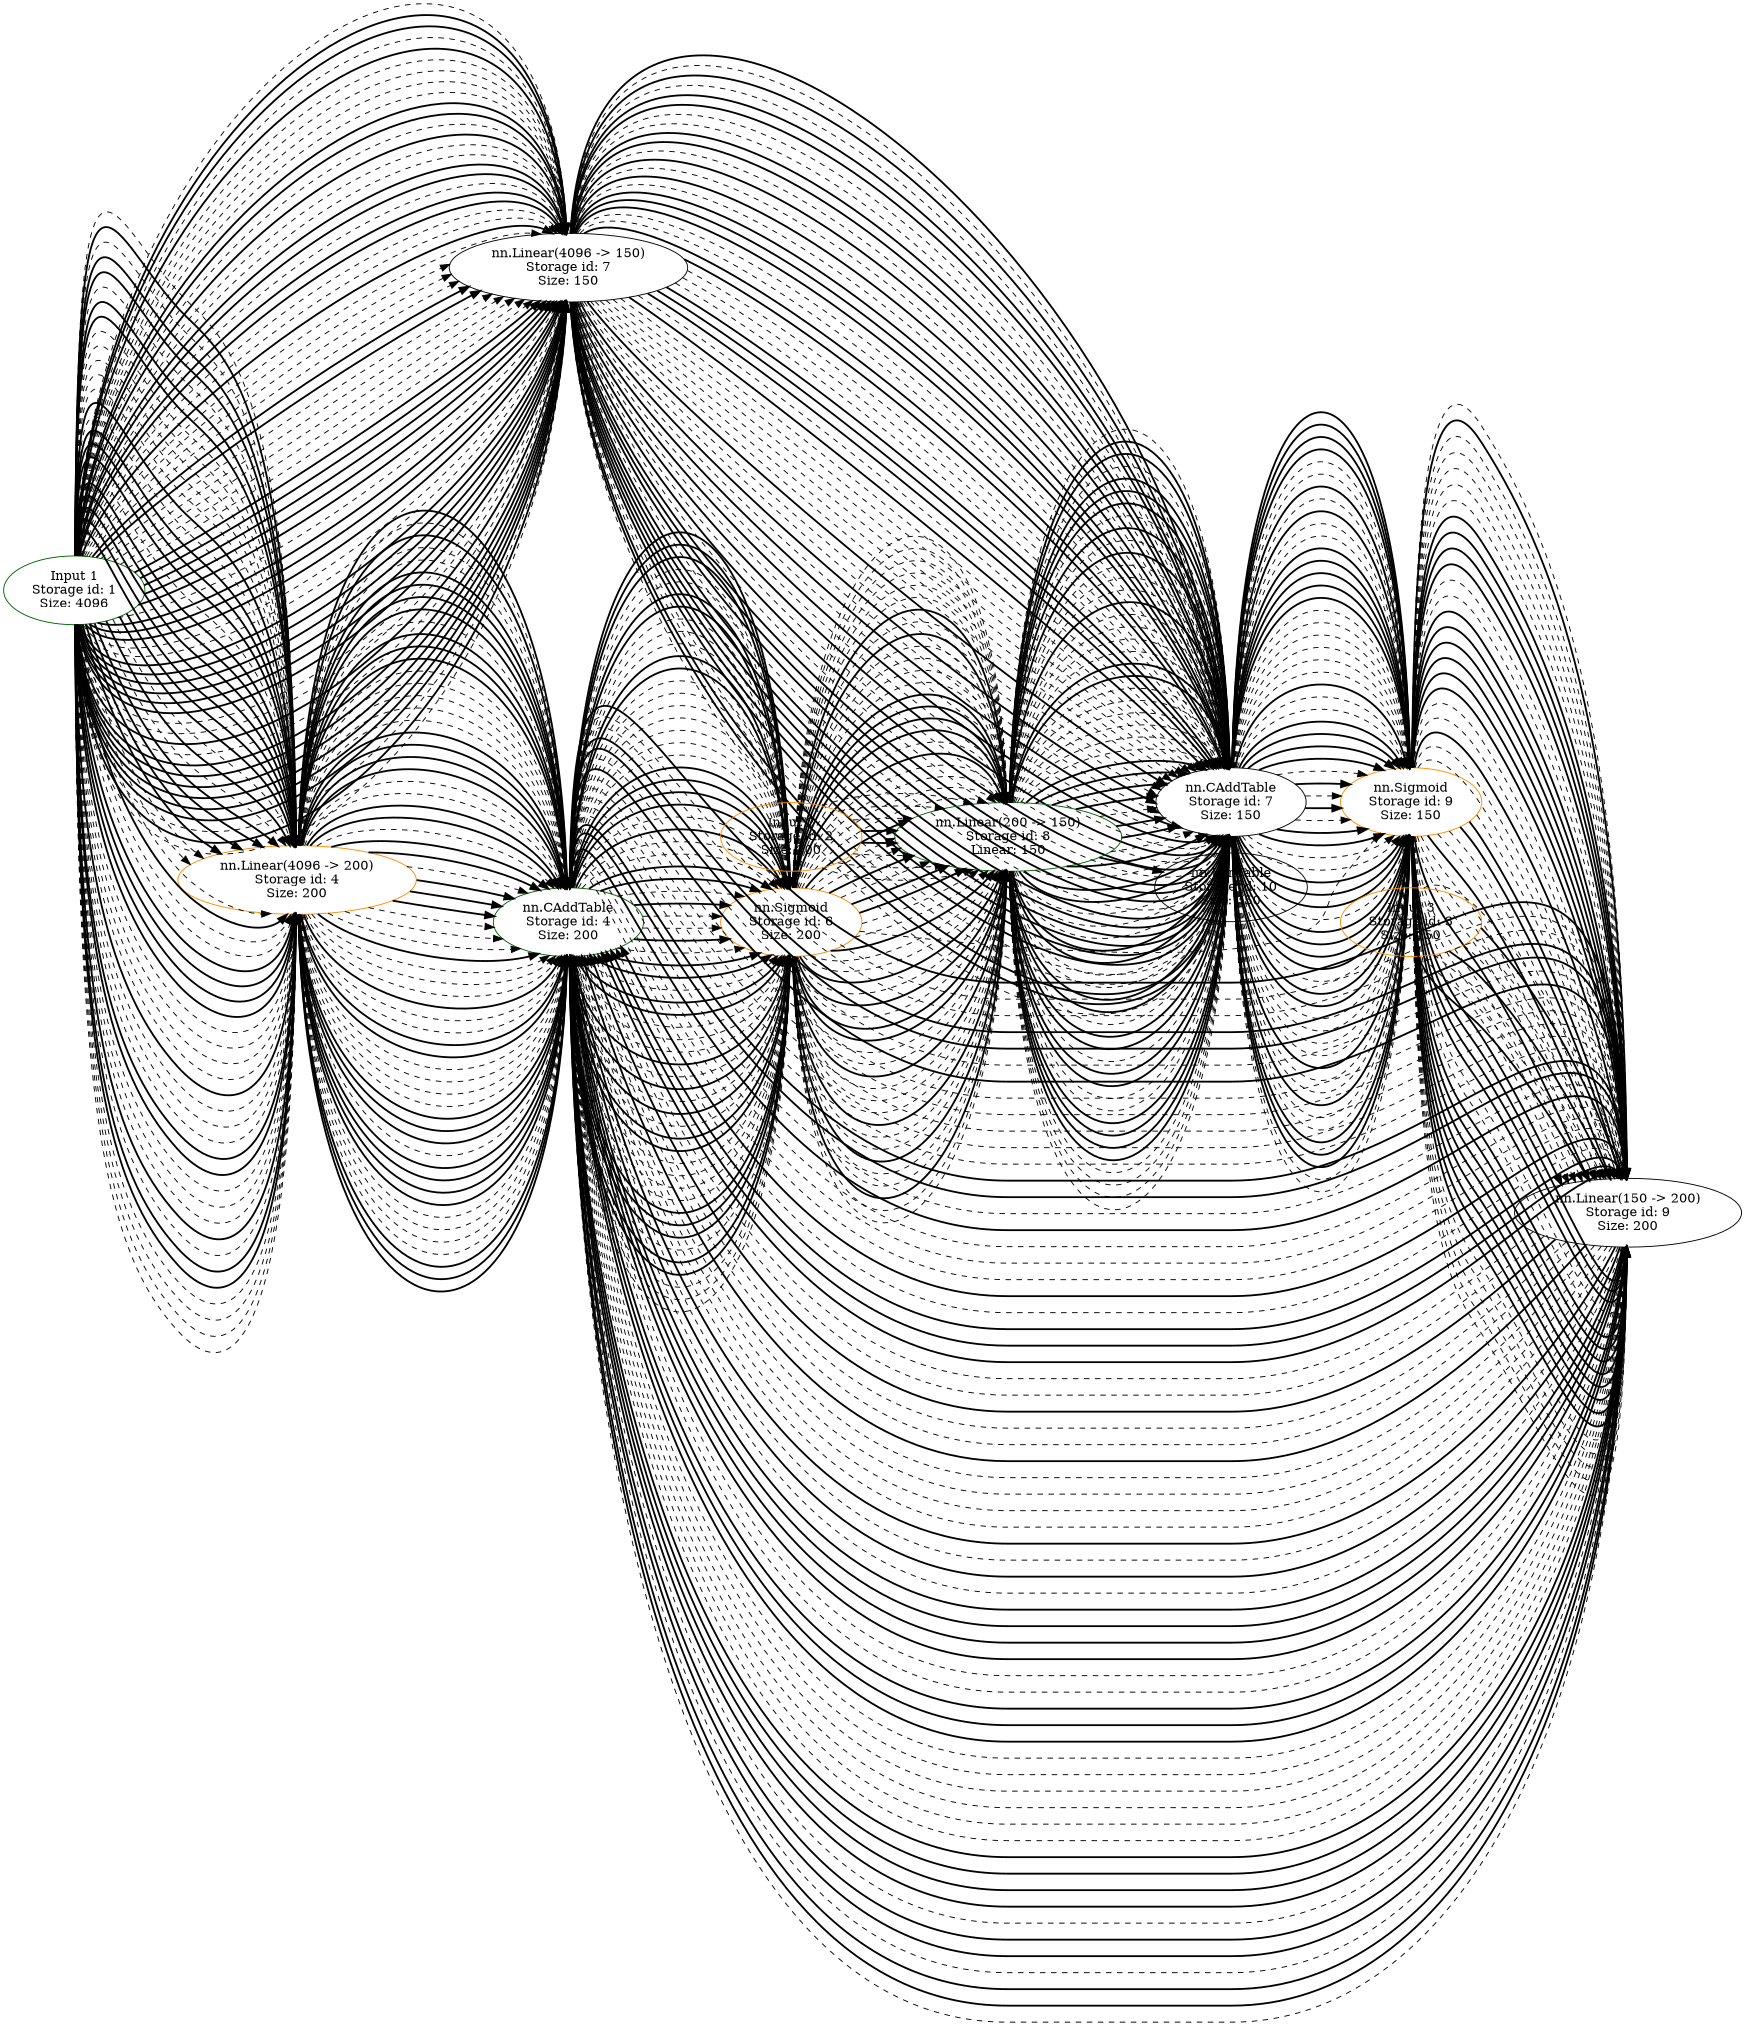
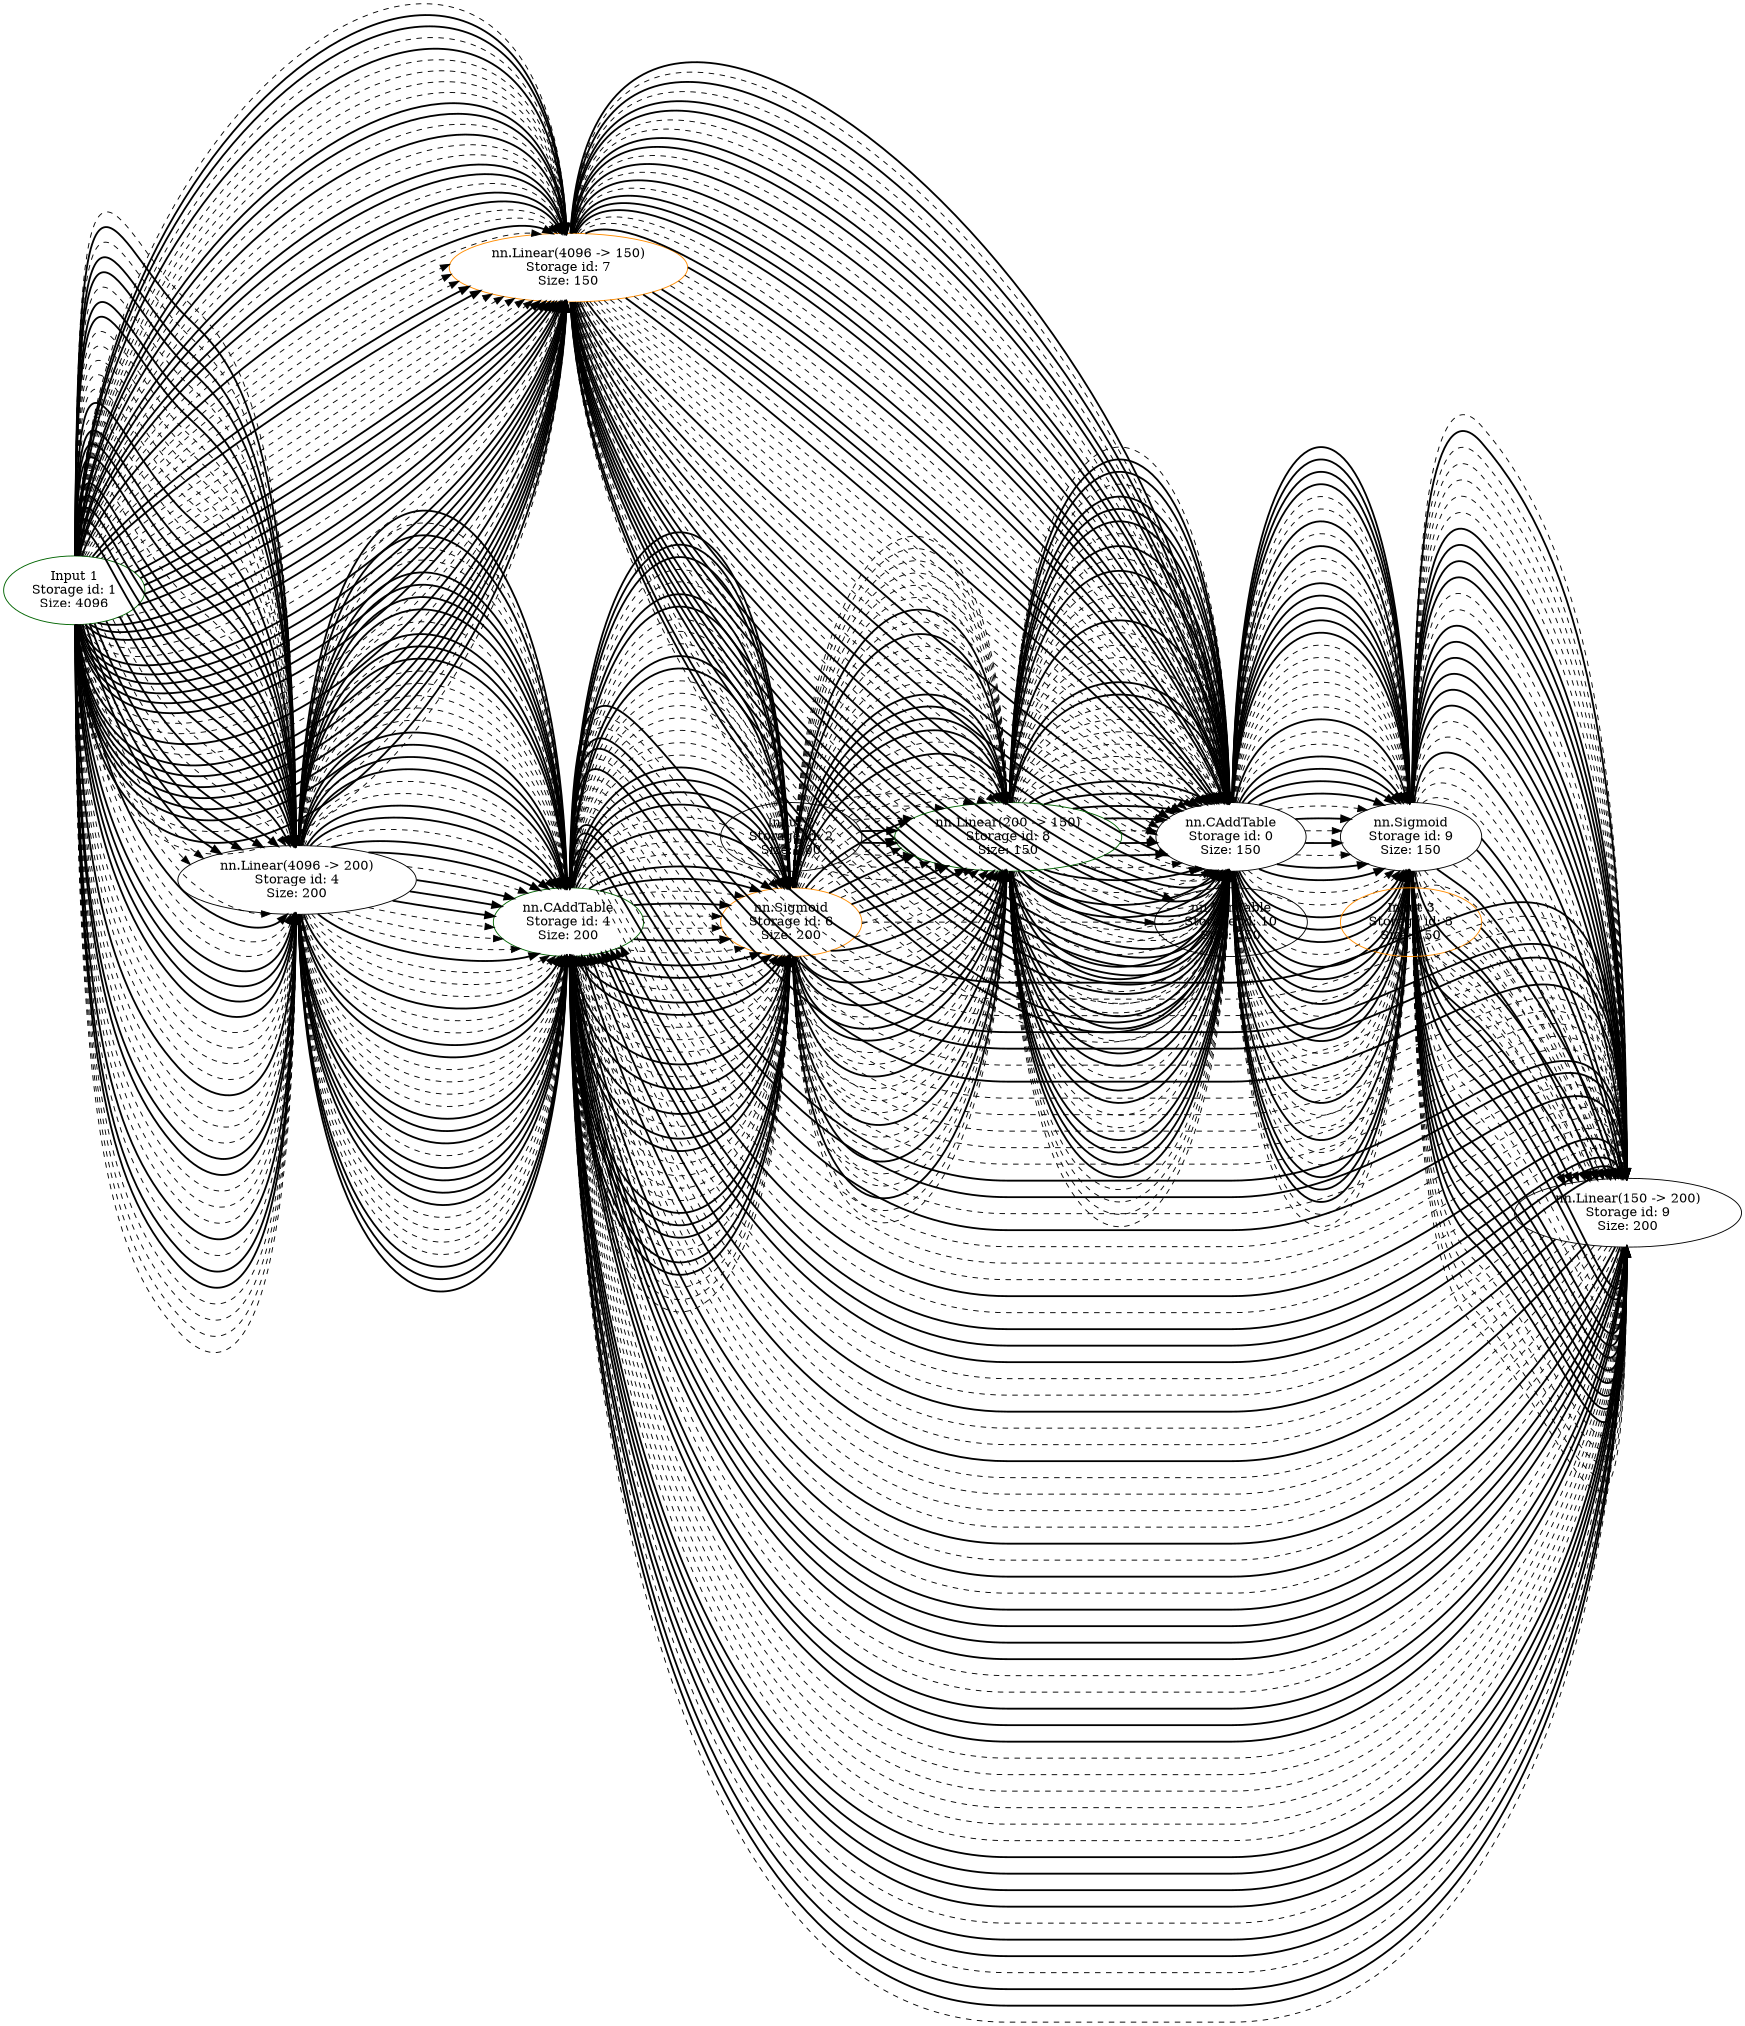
(568, 268) -> (568, 268)
(1231, 802) -> (1231, 837)
(1411, 802) -> (1411, 837)
(791, 837) -> (791, 837)
(1008, 837) -> (1008, 837)
(297, 880) -> (297, 880)
(1141, 952) -> (1003, 922)
